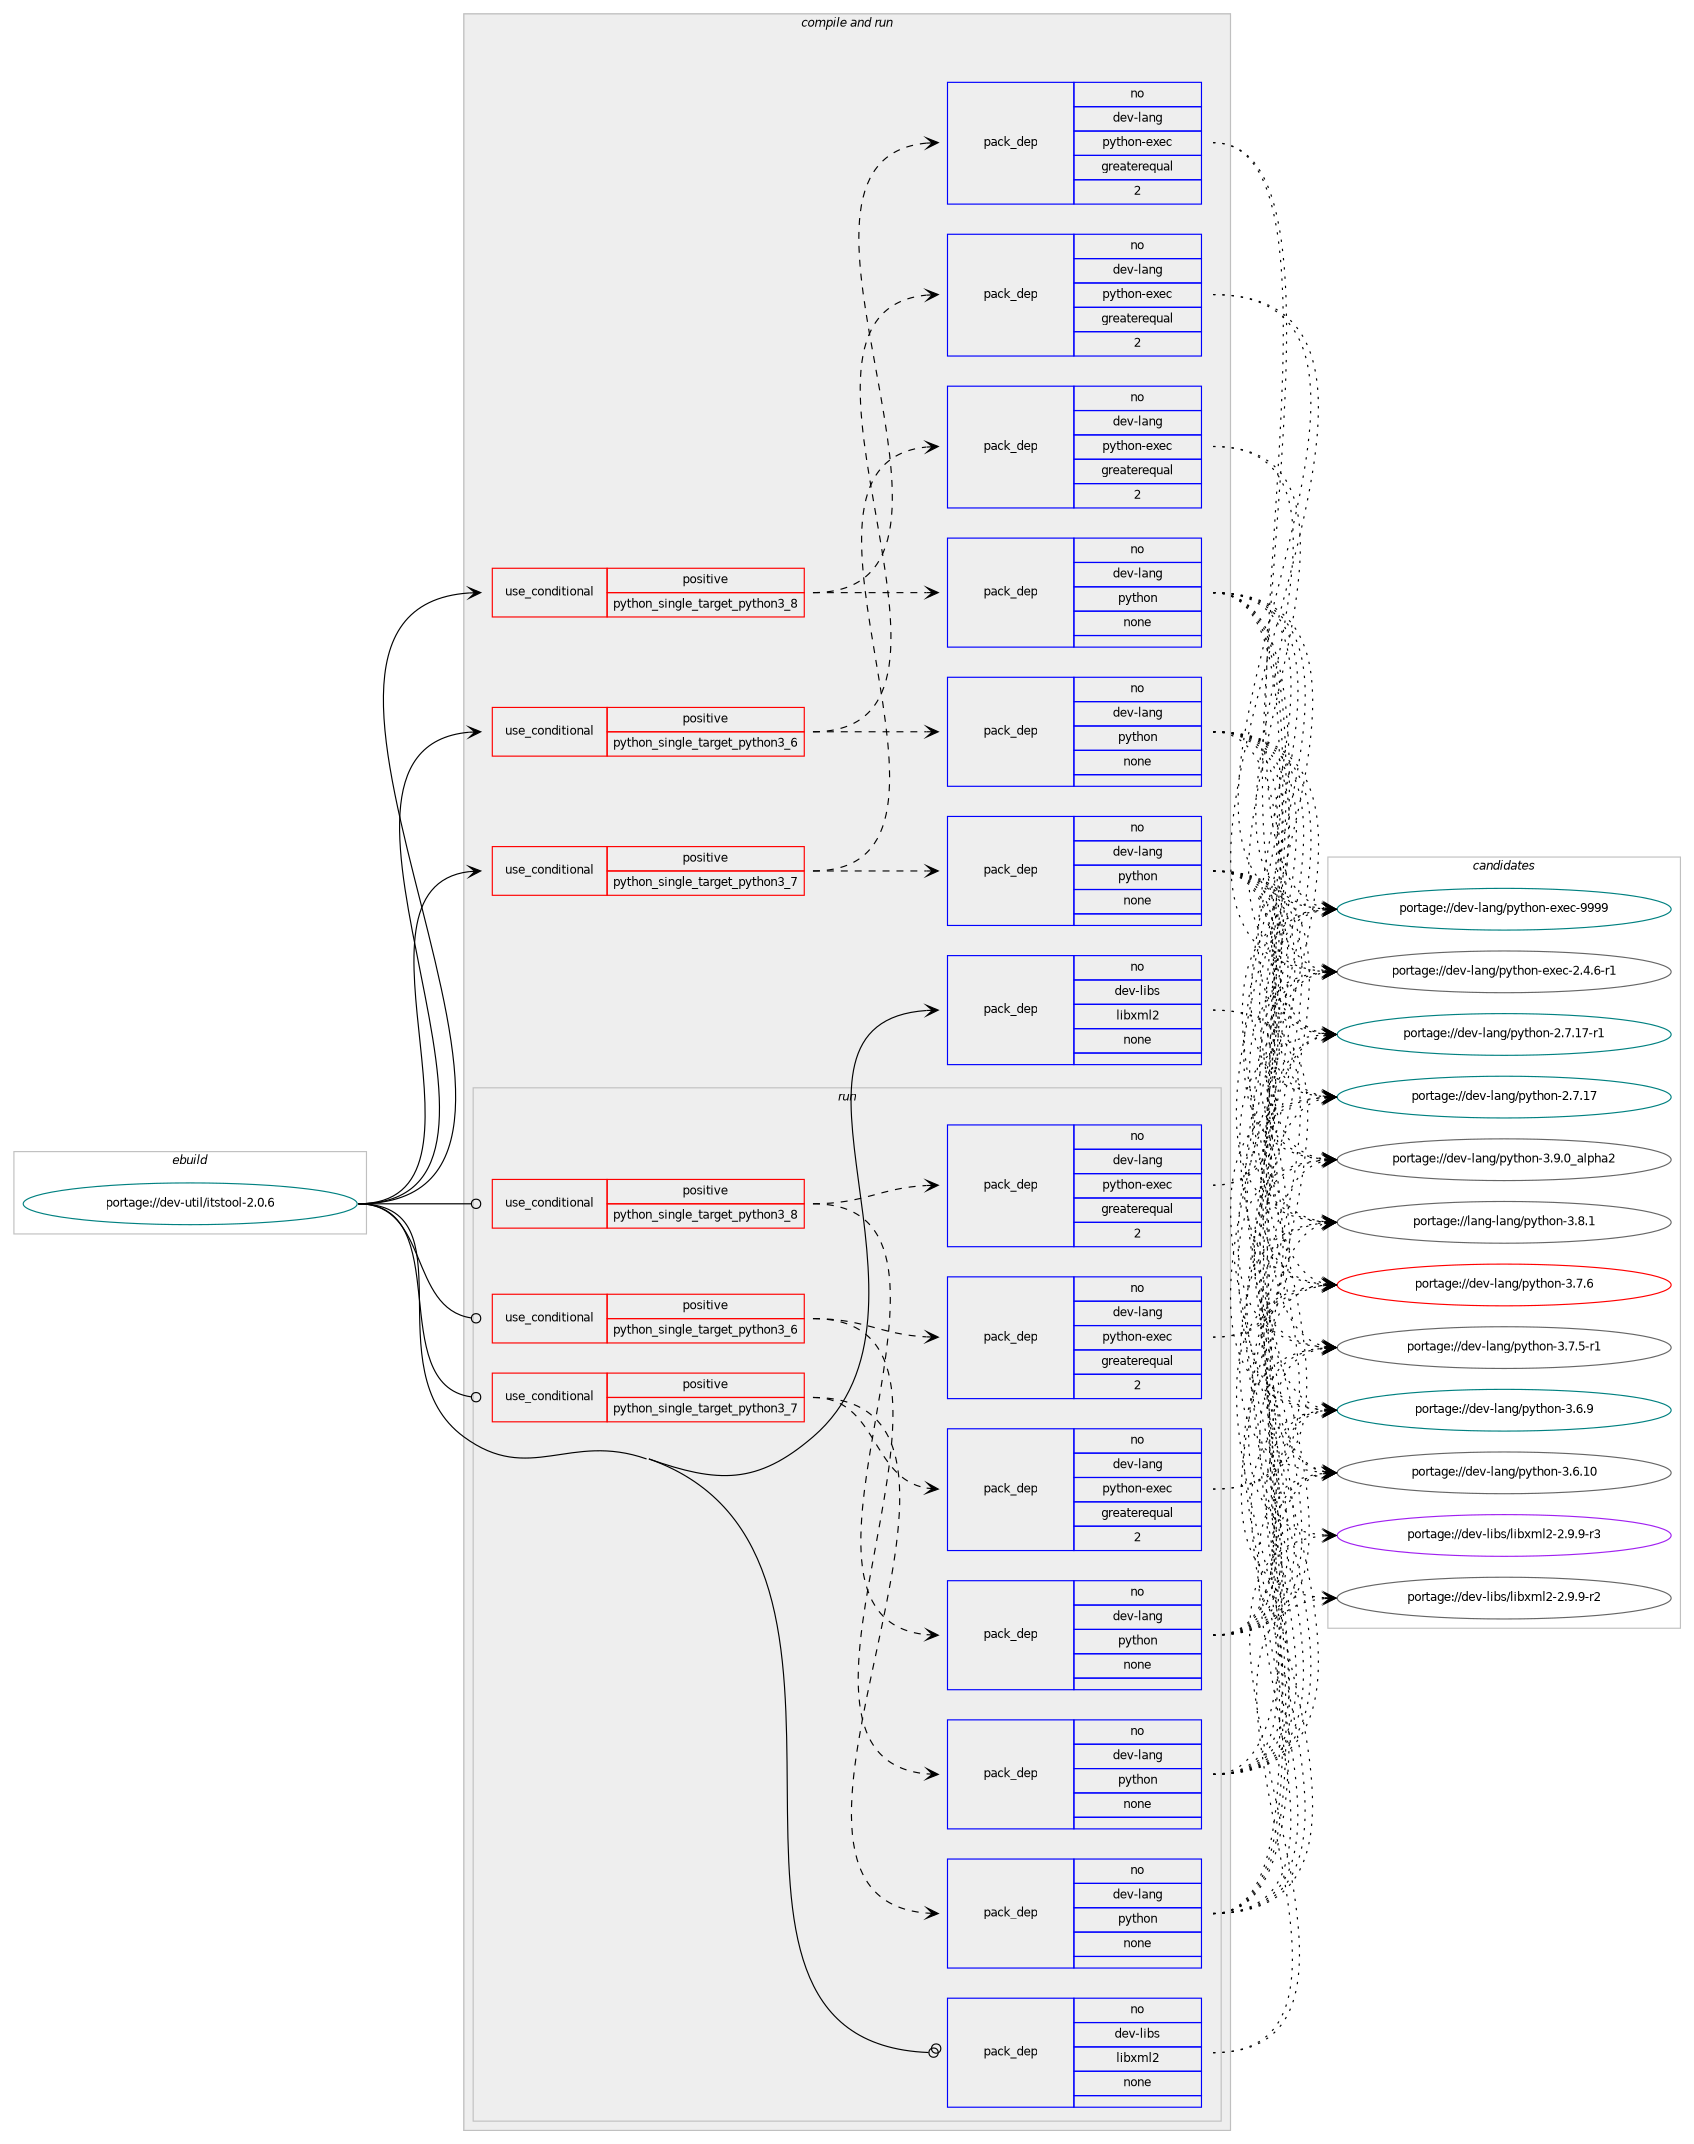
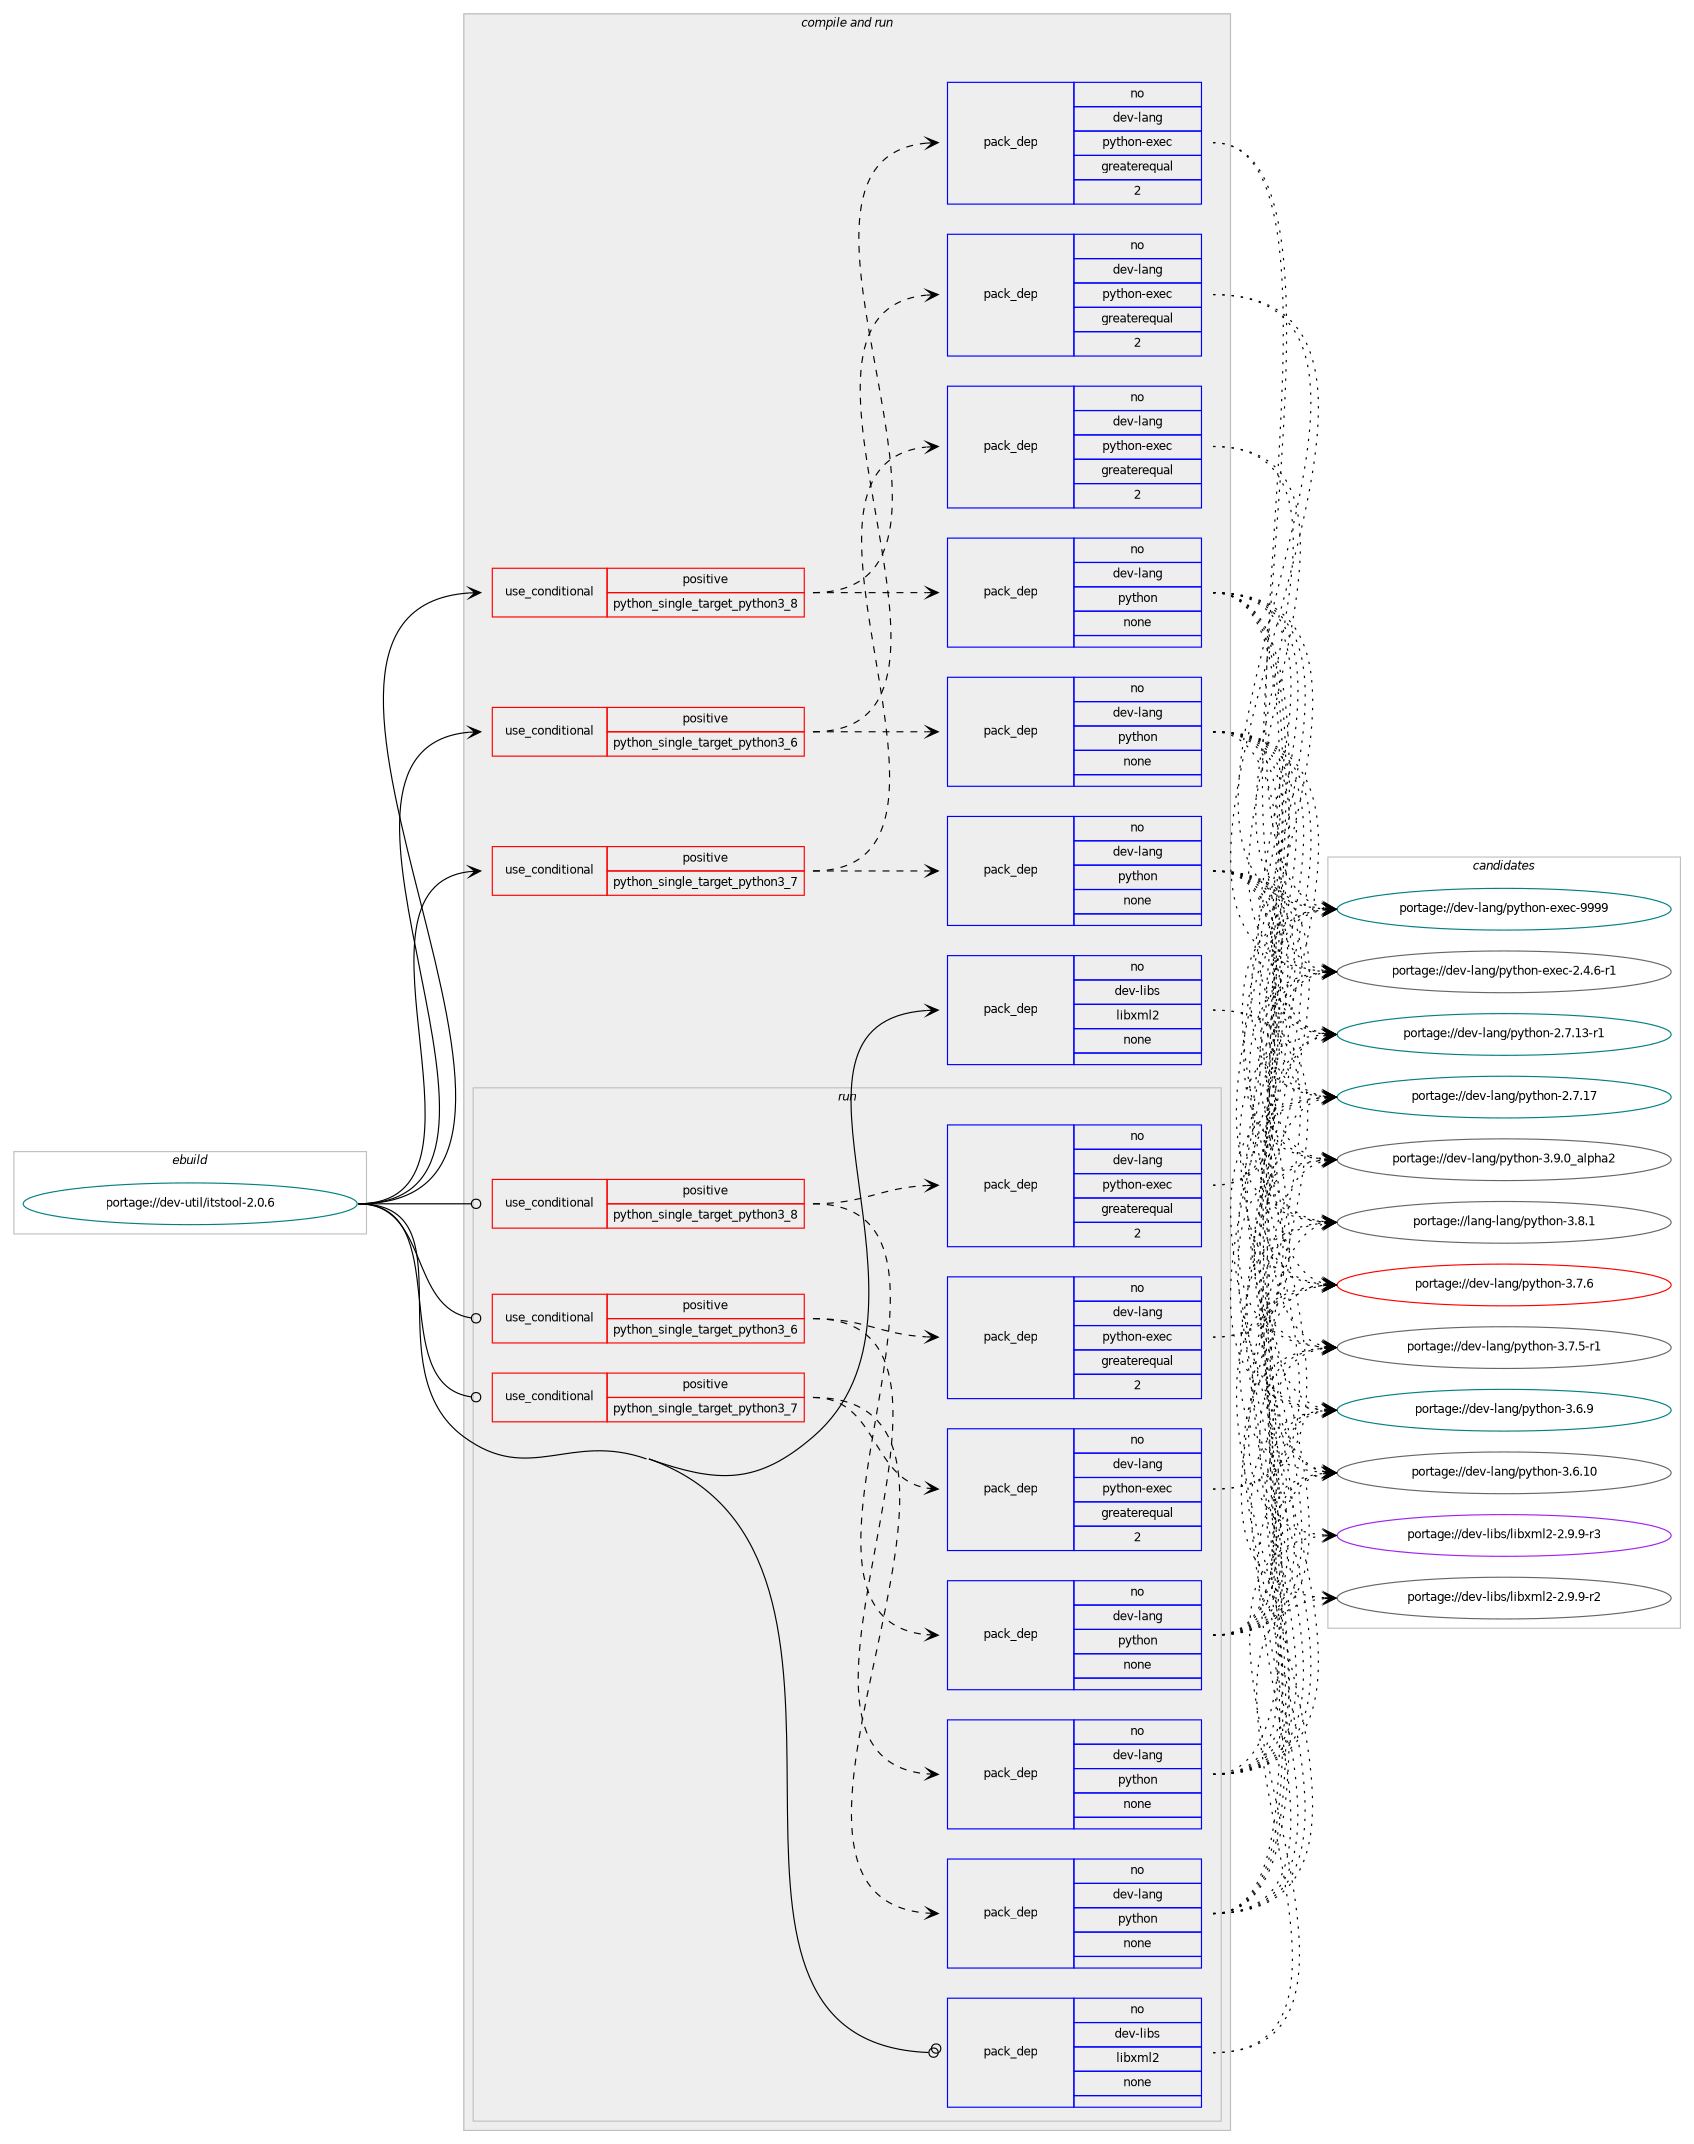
(1504, 1034) -> (1504, 1034)
